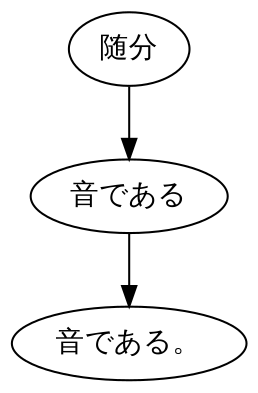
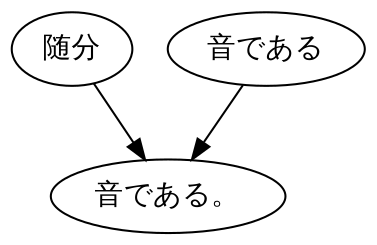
(129, 113) -> (114, 113)
